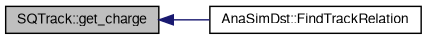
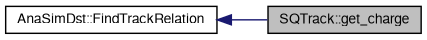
(192, 20) -> (249, 20)
